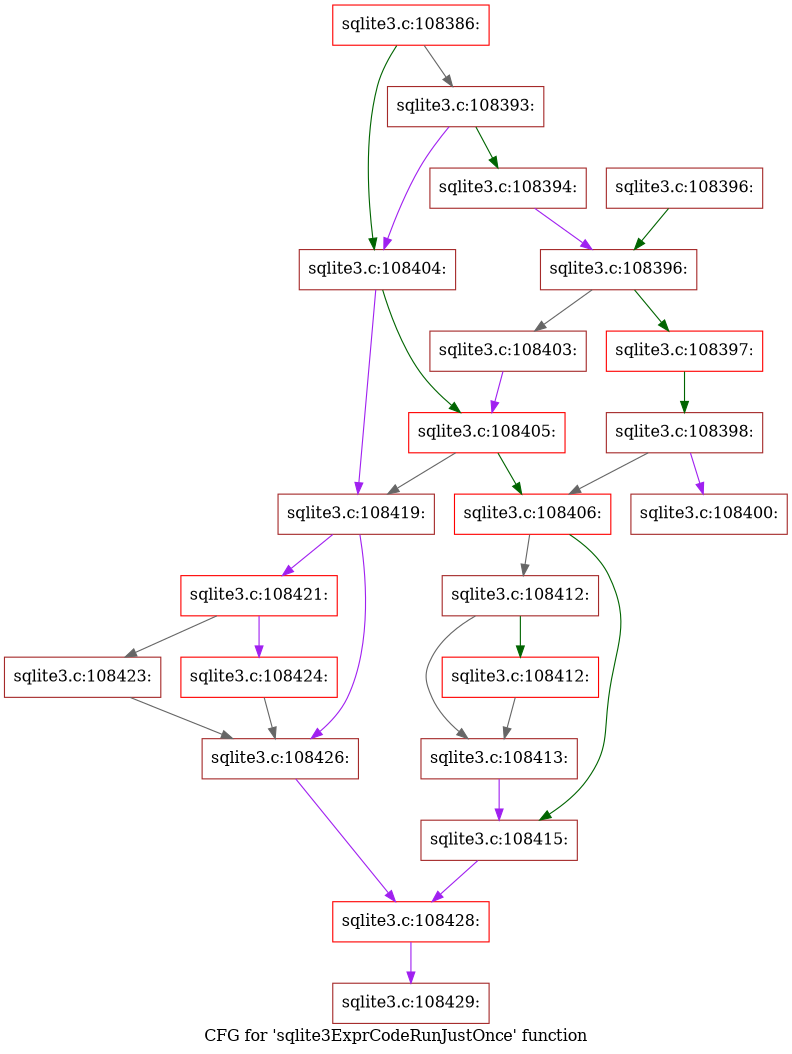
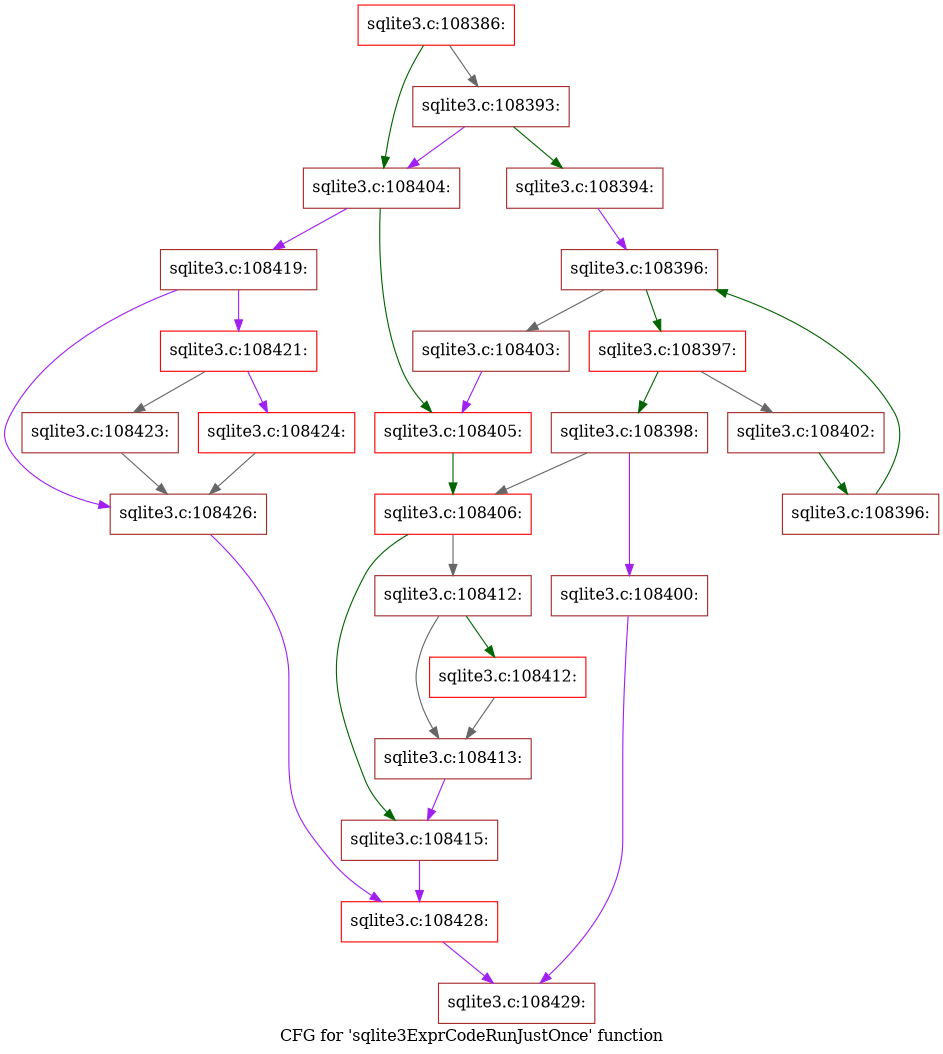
none -> (806, 433)
(427, 470) -> none
none -> (623, 807)
